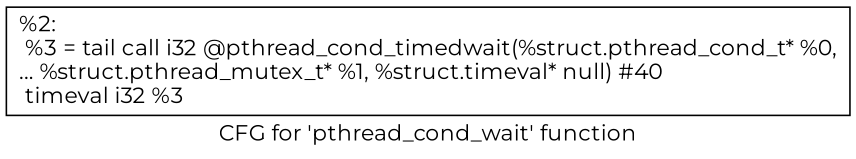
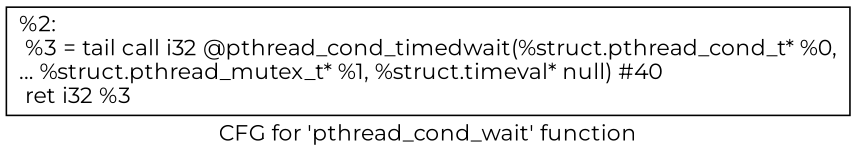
(102, 96) -> (76, 96)
